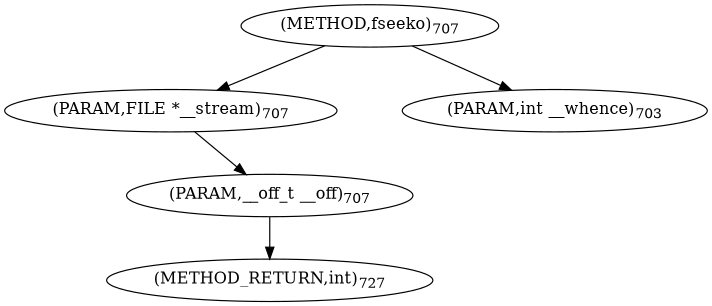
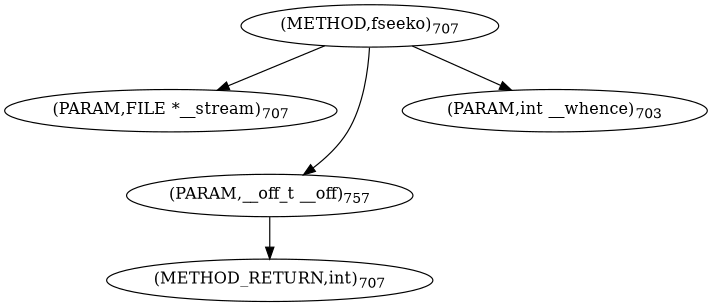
(216, 149) -> (356, 115)
(357, 194) -> (357, 194)
(372, 279) -> (372, 279)
